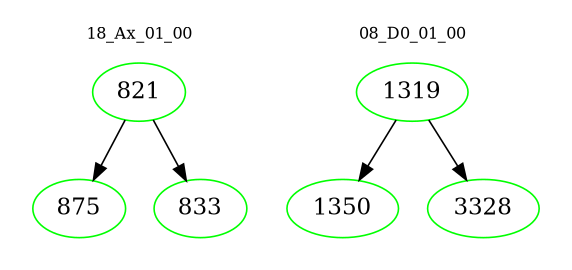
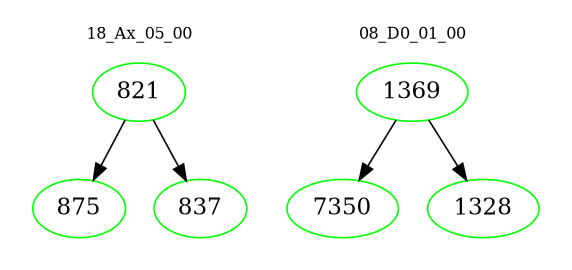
(140, 35) -> (140, 35)
(412, 92) -> (412, 92)
(200, 209) -> (200, 209)
(343, 209) -> (343, 209)
(483, 209) -> (483, 209)
